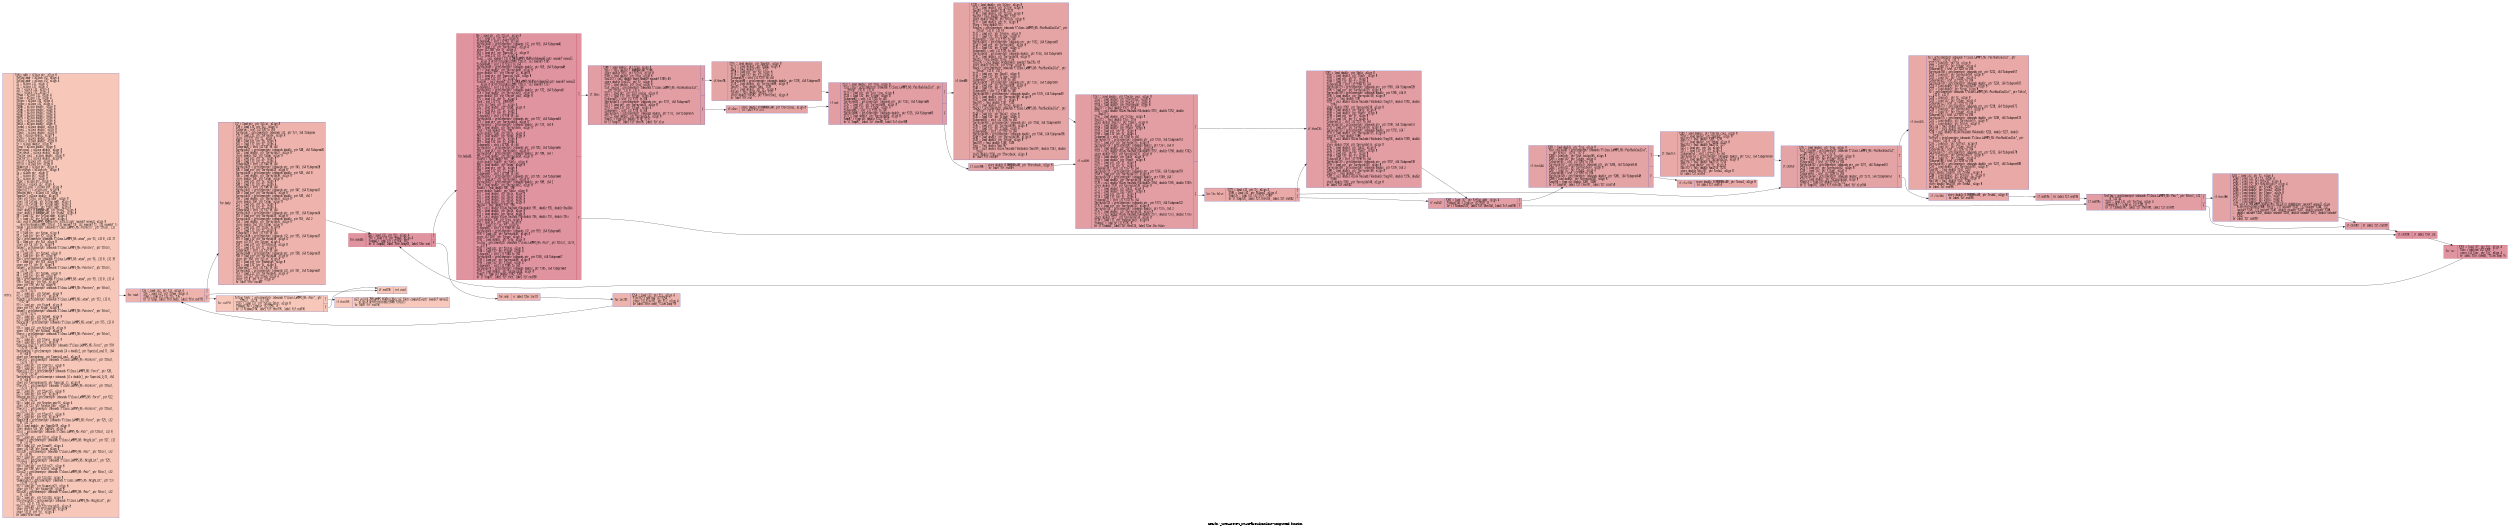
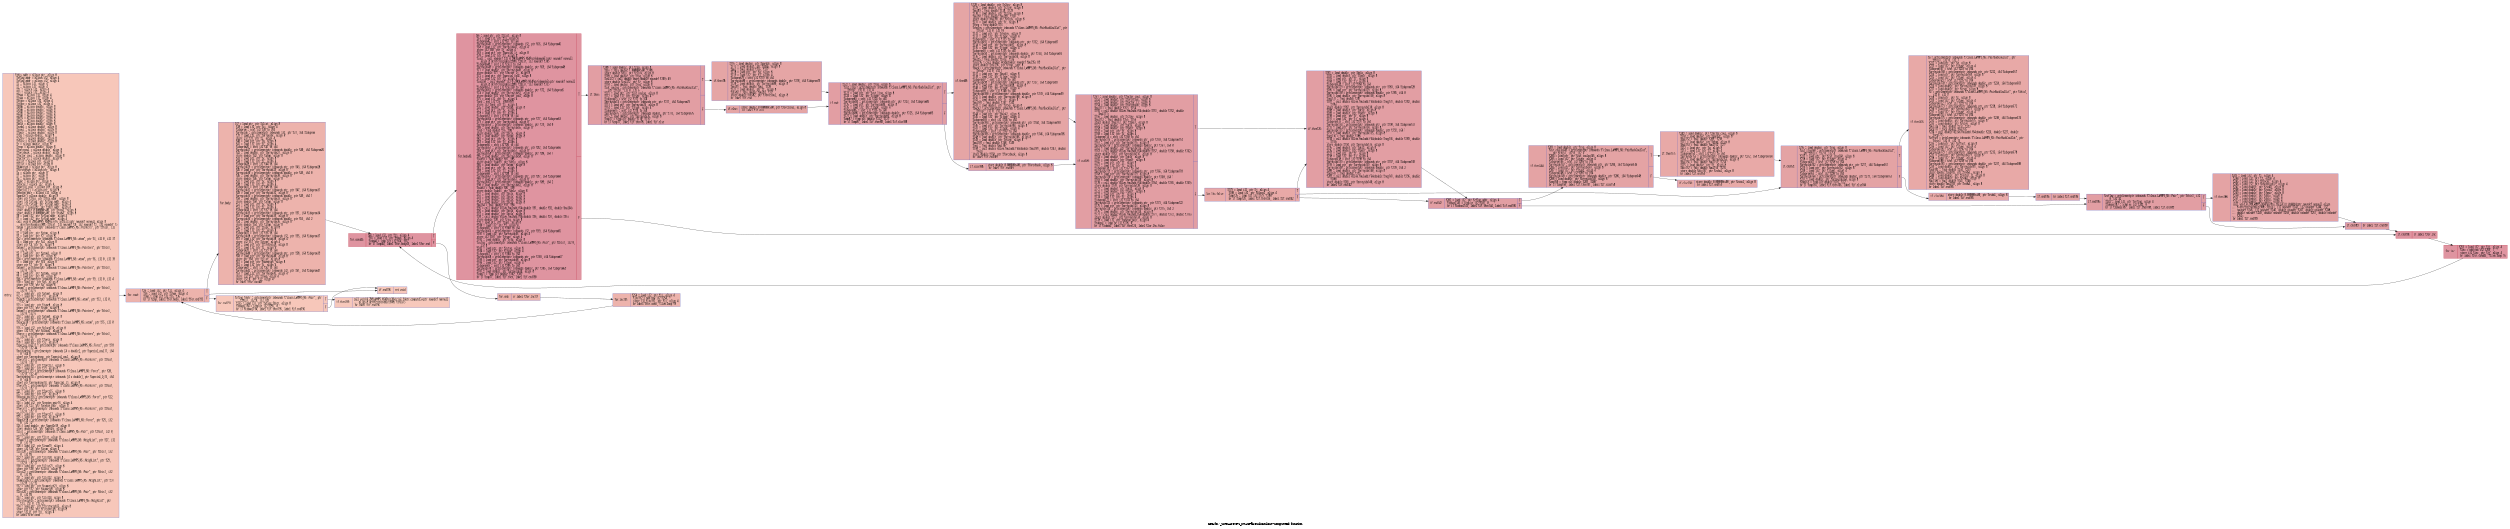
(998, 65) -> (997, 65)
